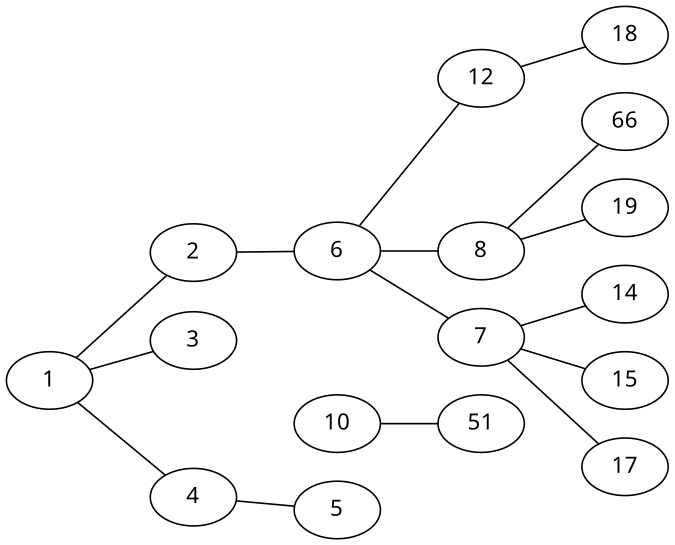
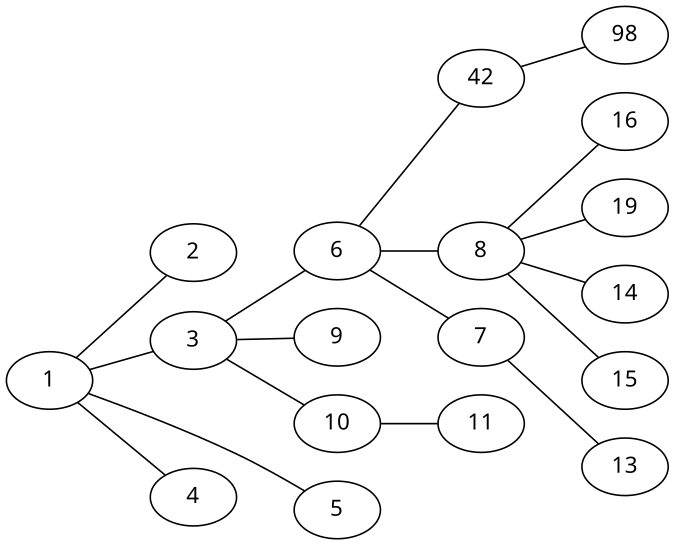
(625, 35) -> (625, 35)
(481, 78) -> (481, 78)
(625, 121) -> (625, 121)
(266, 252) -> (265, 296)
(553, 316) -> (553, 273)
none -> (337, 337)
(553, 359) -> (553, 316)
none -> (265, 382)
(481, 424) -> (481, 424)
(625, 467) -> (625, 467)
(265, 504) -> (199, 437)
